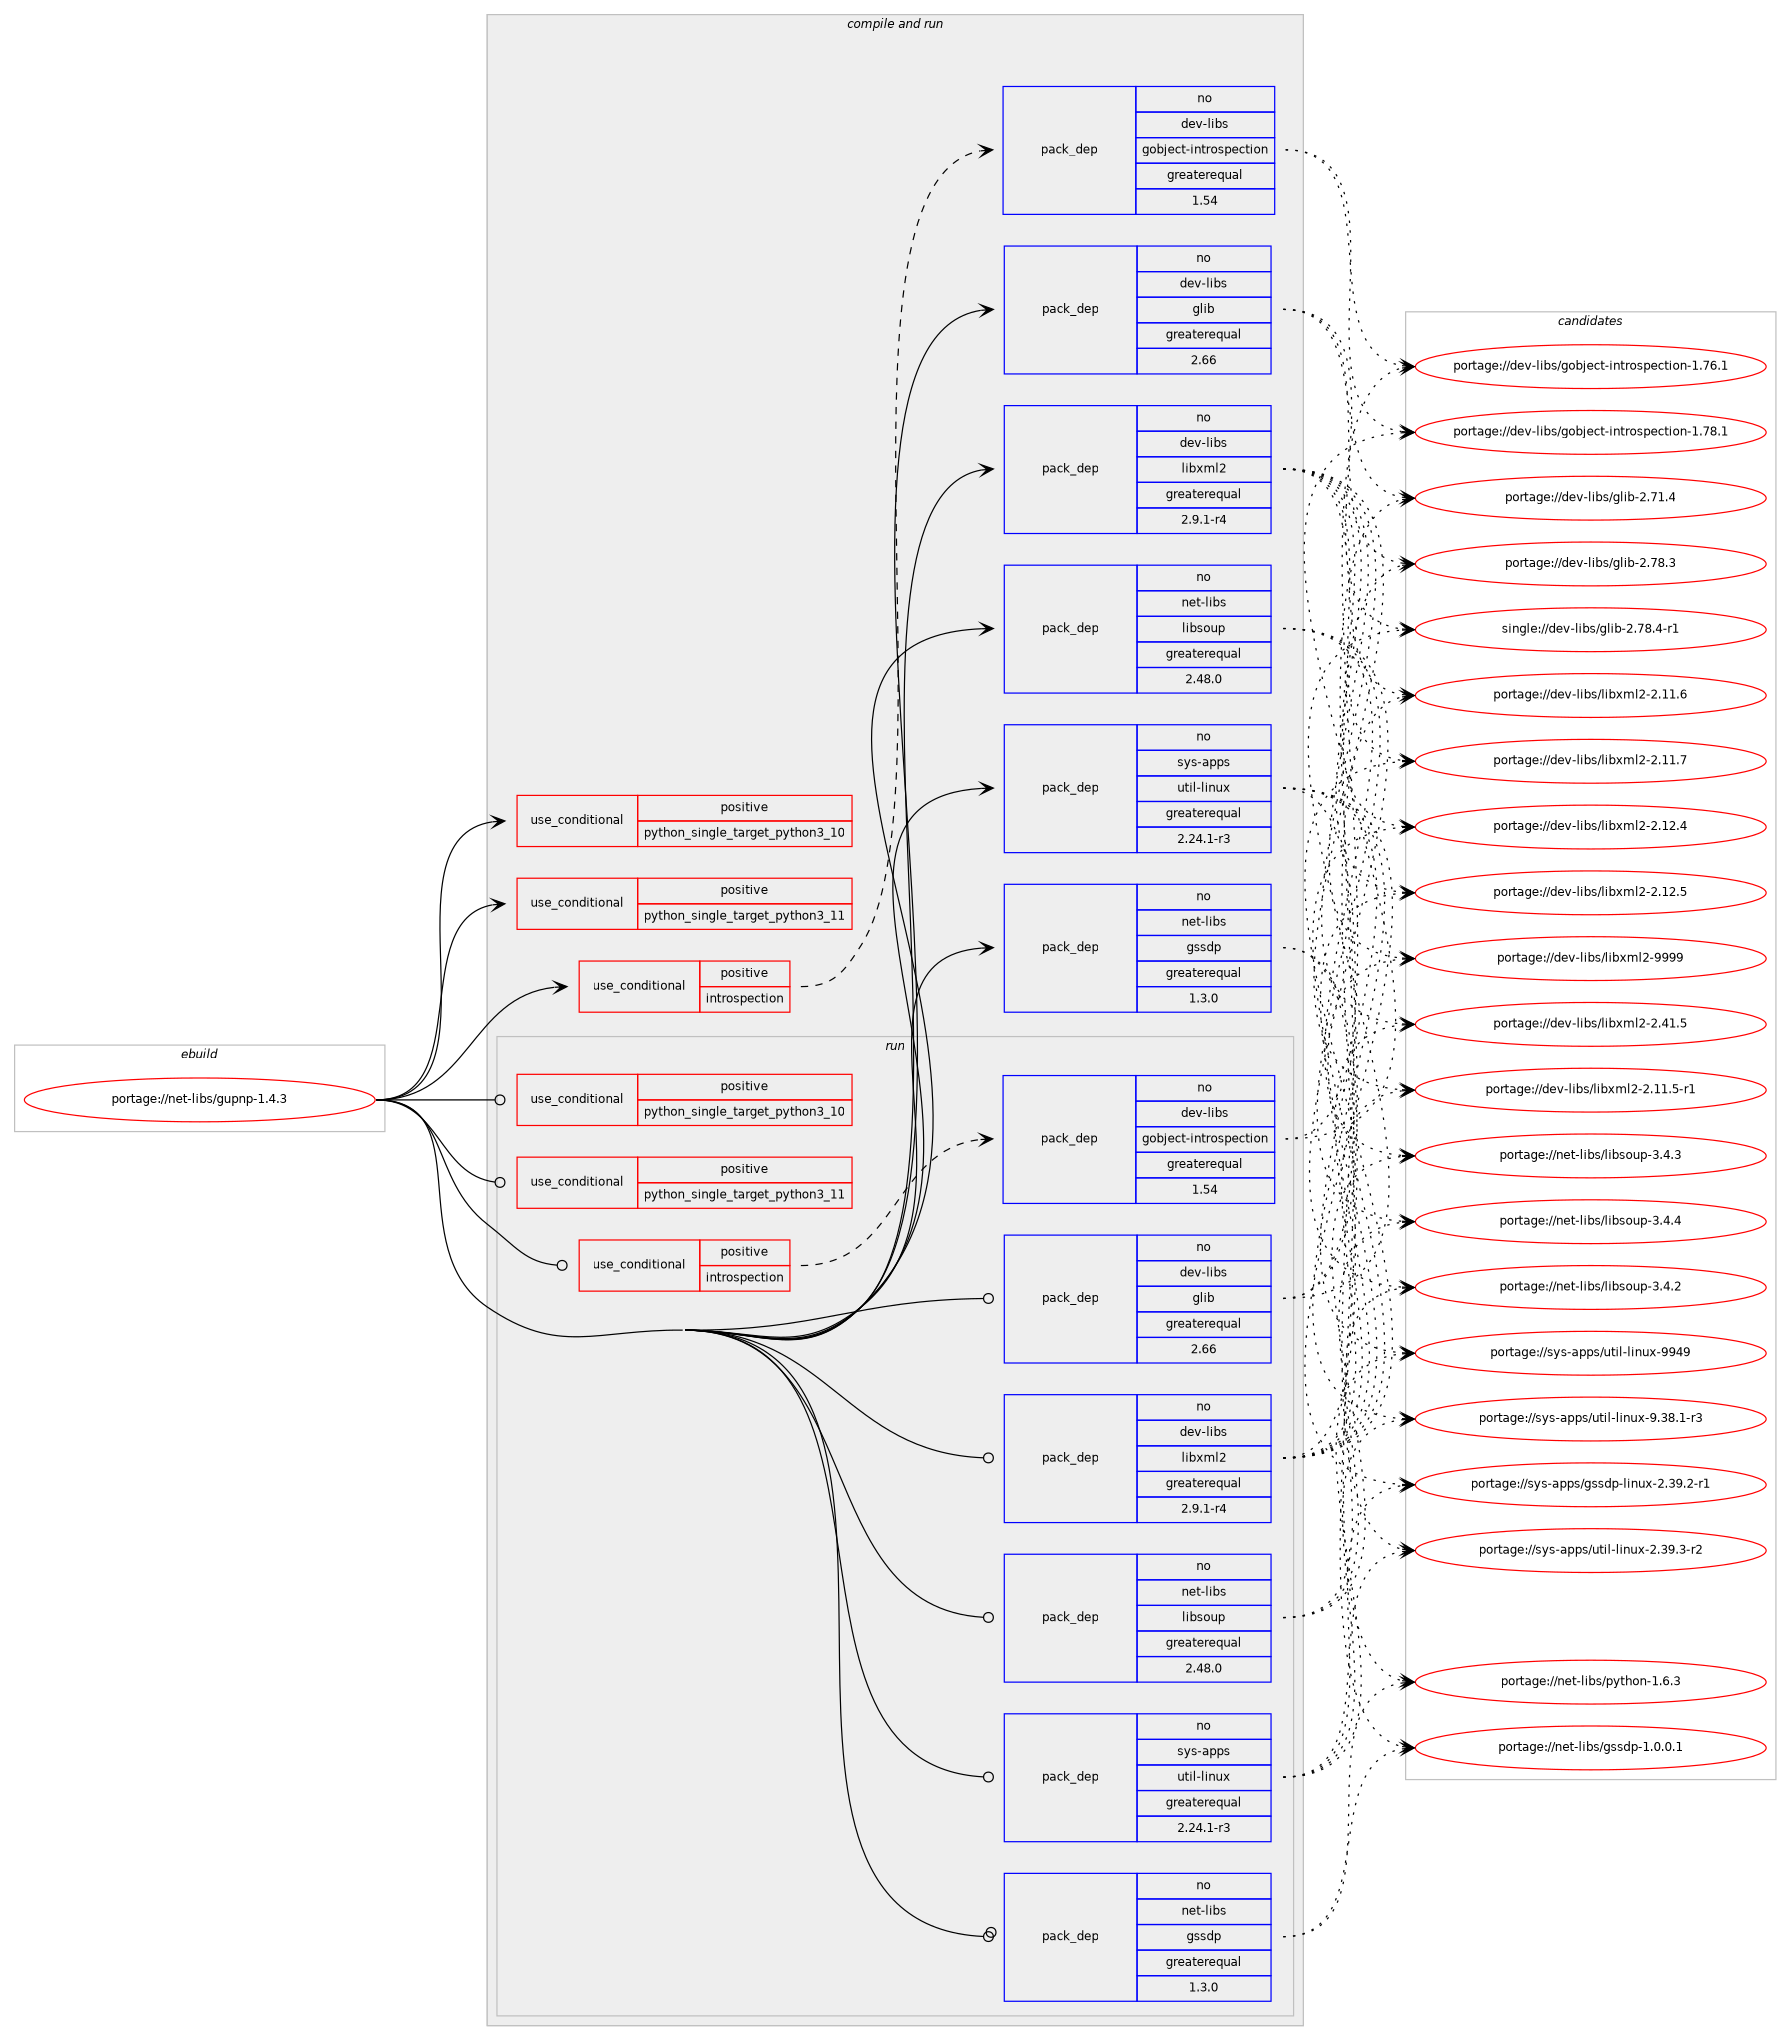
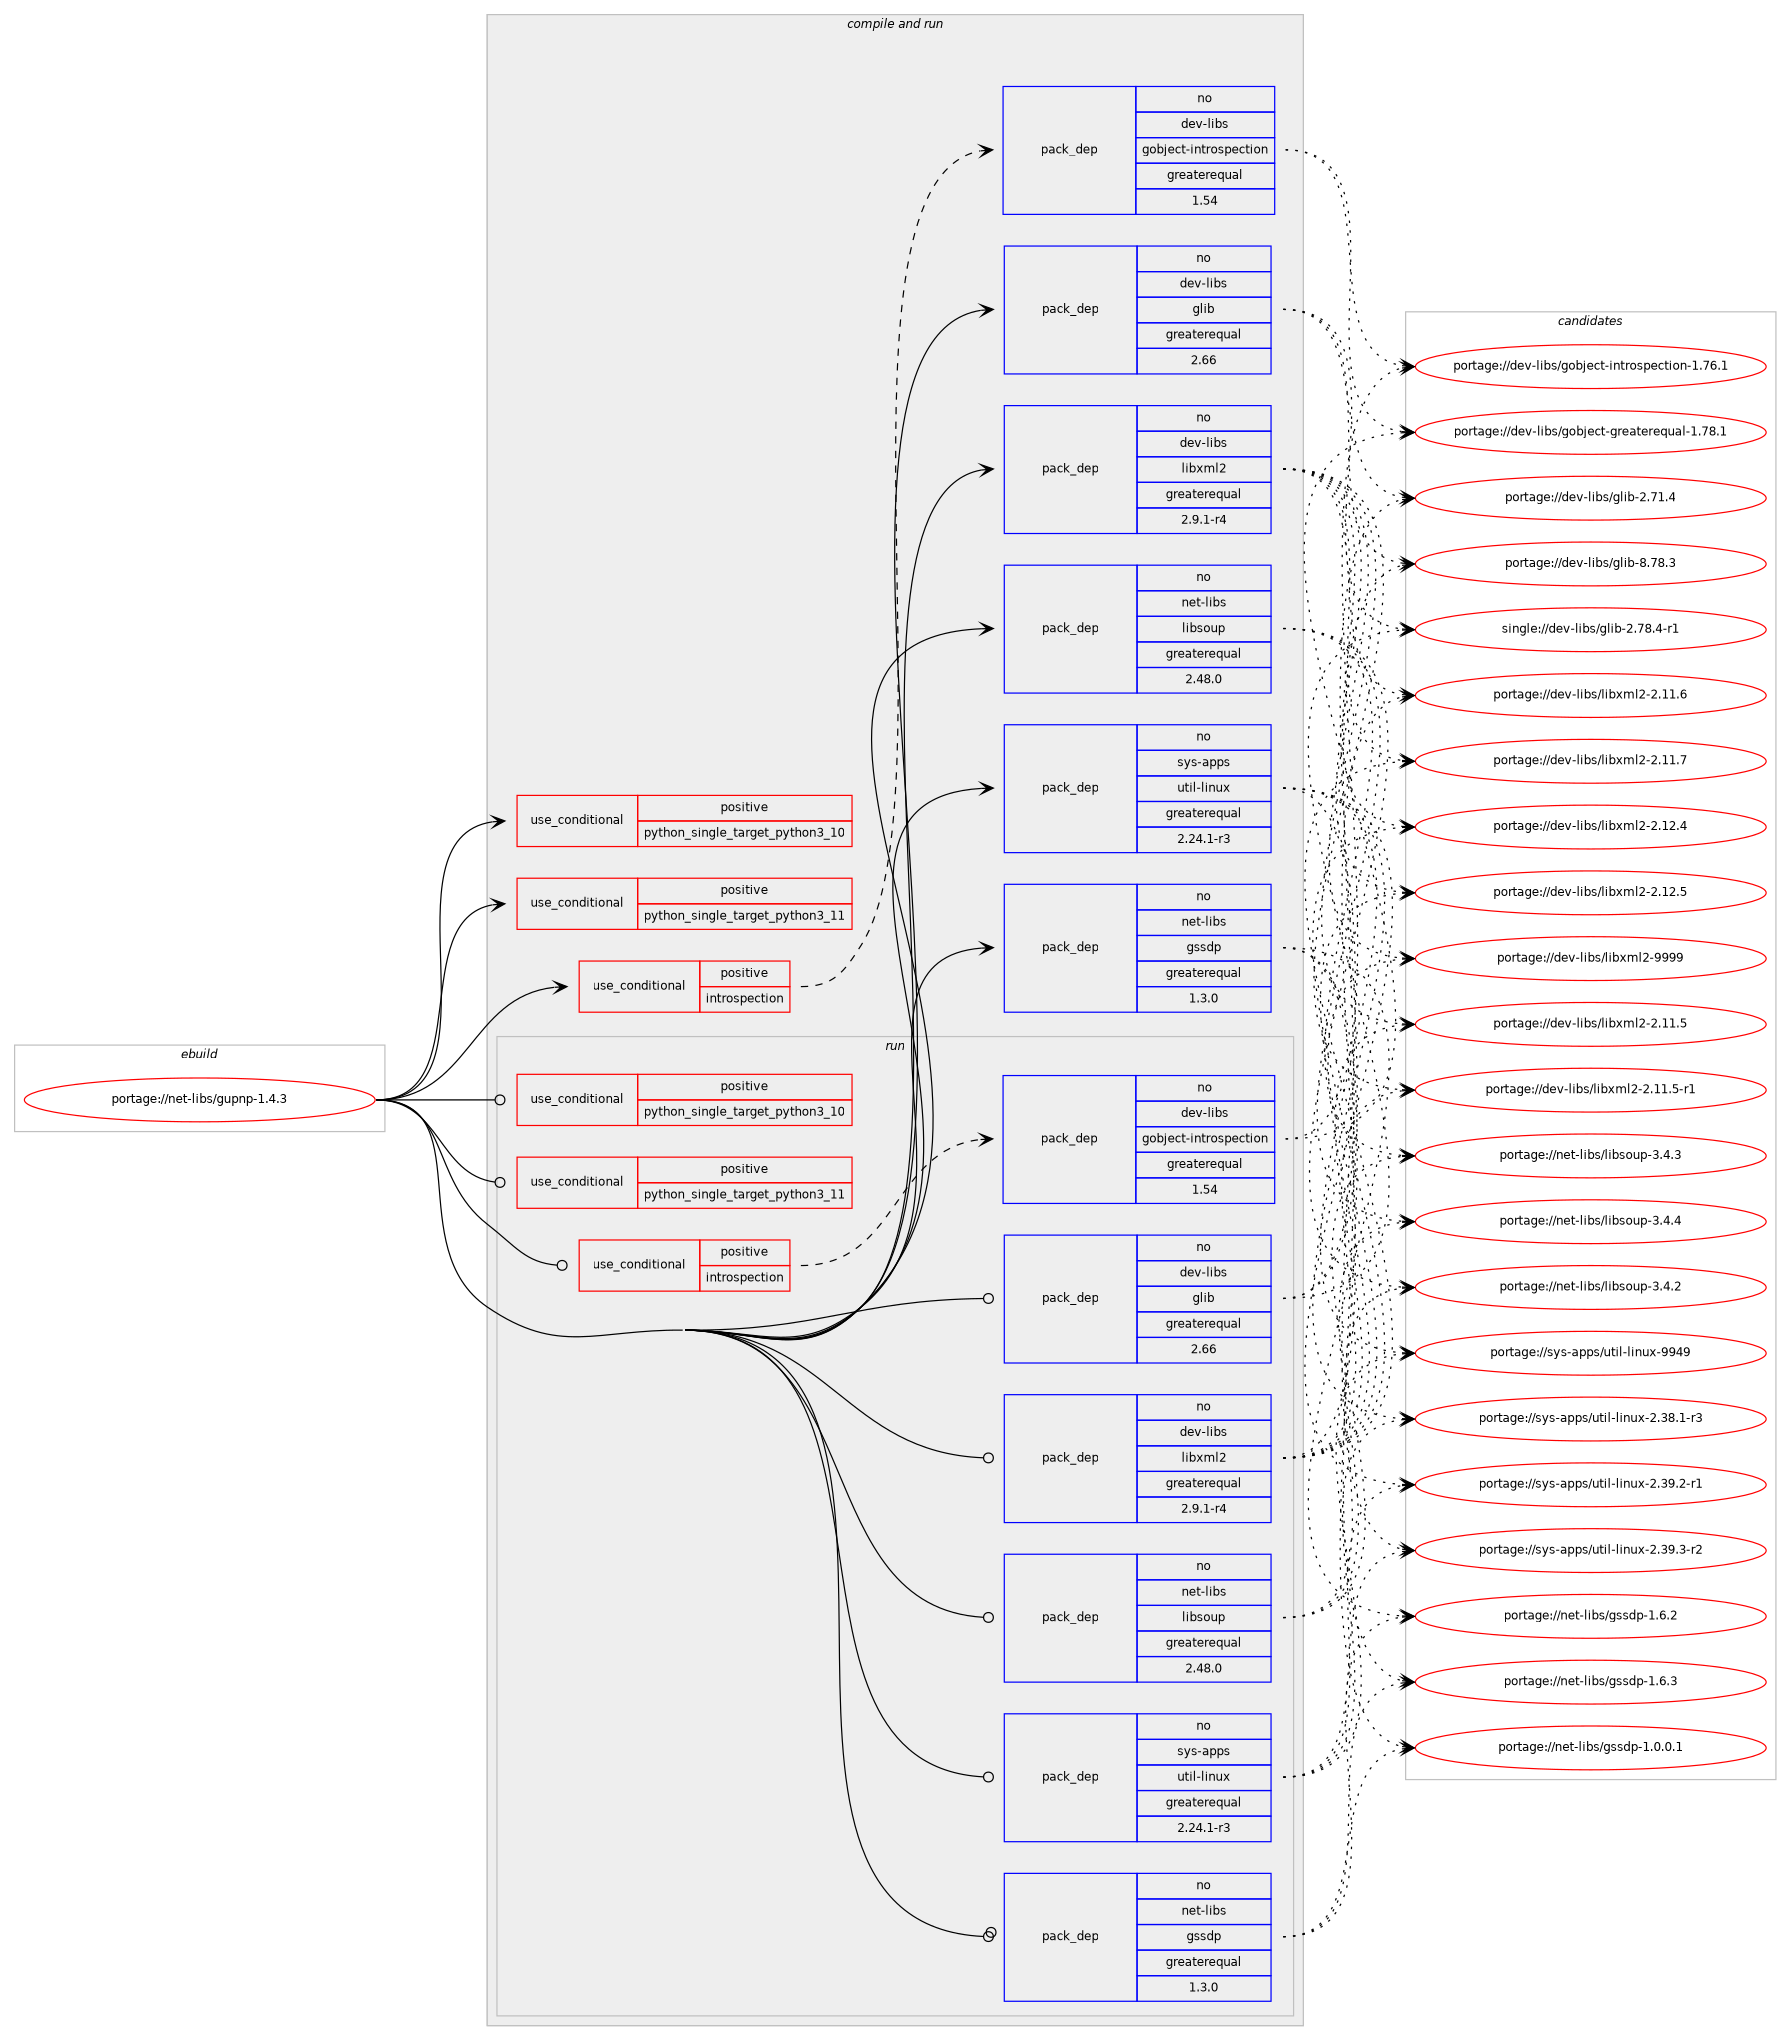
(1591, 432) -> (1591, 432)
(1591, 564) -> (1591, 564)
(1591, 1024) -> (1591, 1024)
(1591, 1419) -> (1591, 1419)
(1591, 1485) -> (1591, 1485)
none -> (1591, 1616)
(1591, 1682) -> (1591, 1682)
